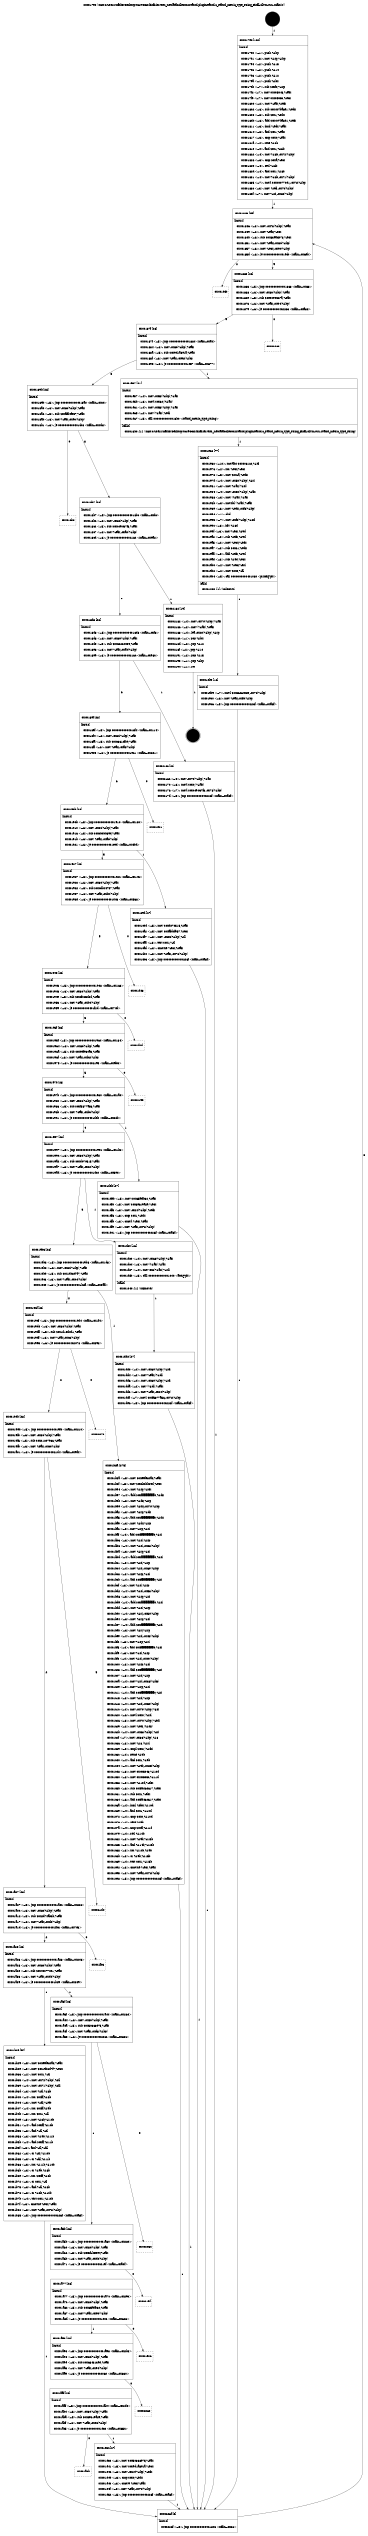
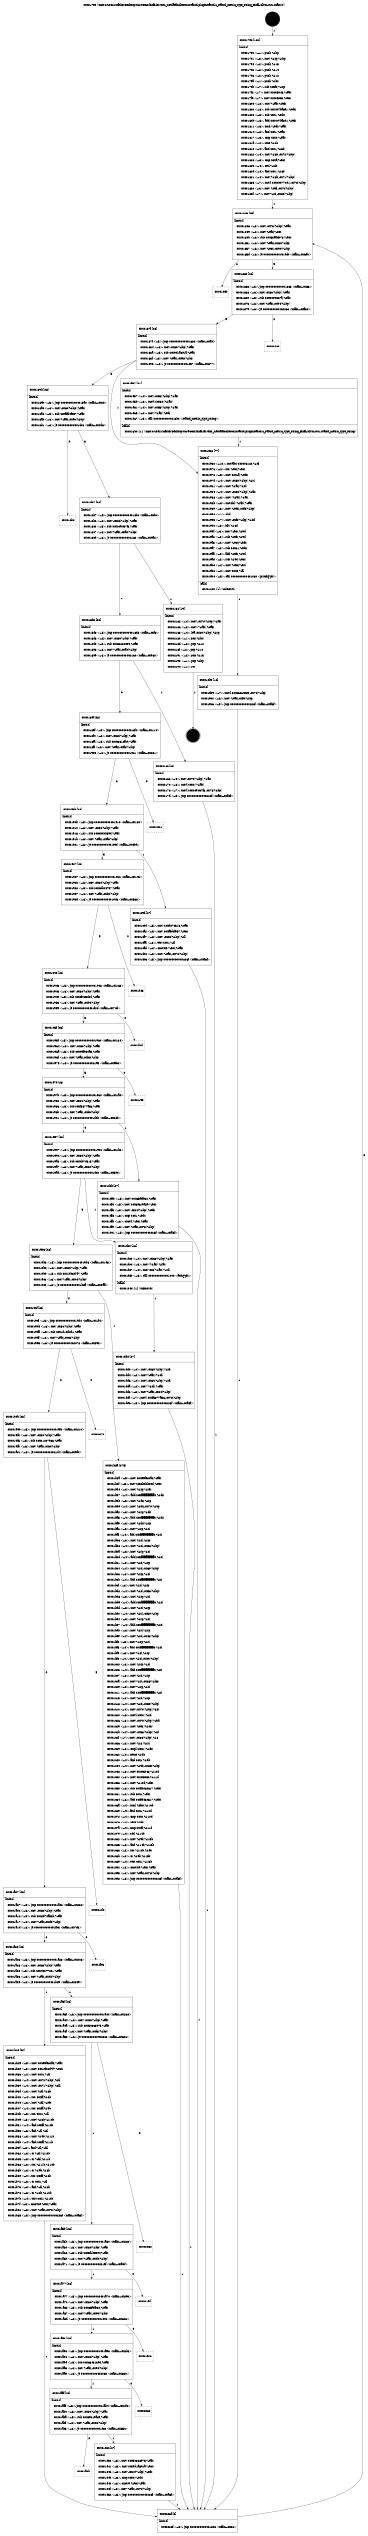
(204, 373) -> (118, 438)
none -> (92, 2273)
none -> (91, 2383)
